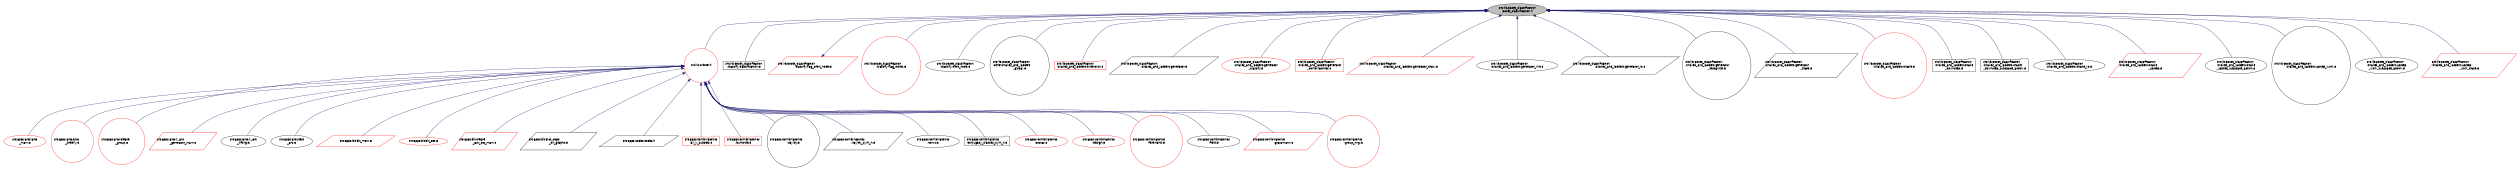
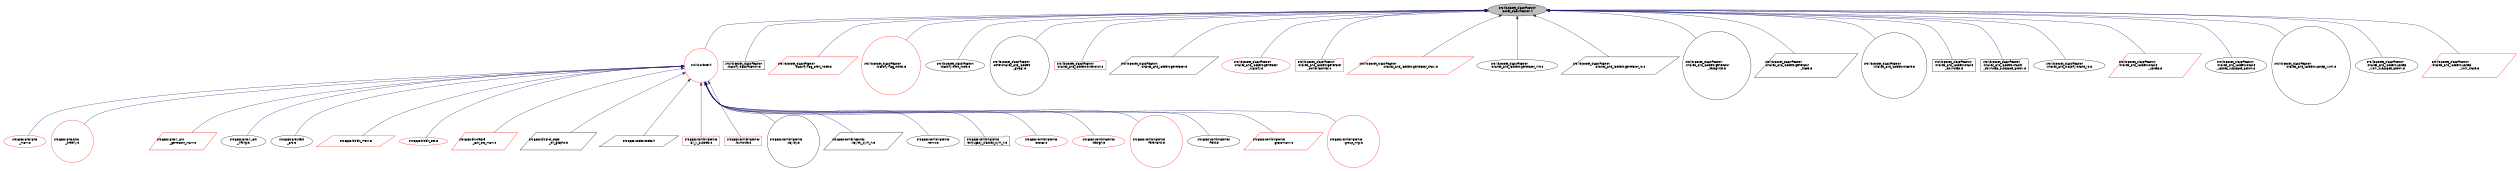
(1151, 14) -> (1146, 14)
(1894, 66) -> (1894, 66)
(2069, 66) -> (2069, 66)
(122, 141) -> none
